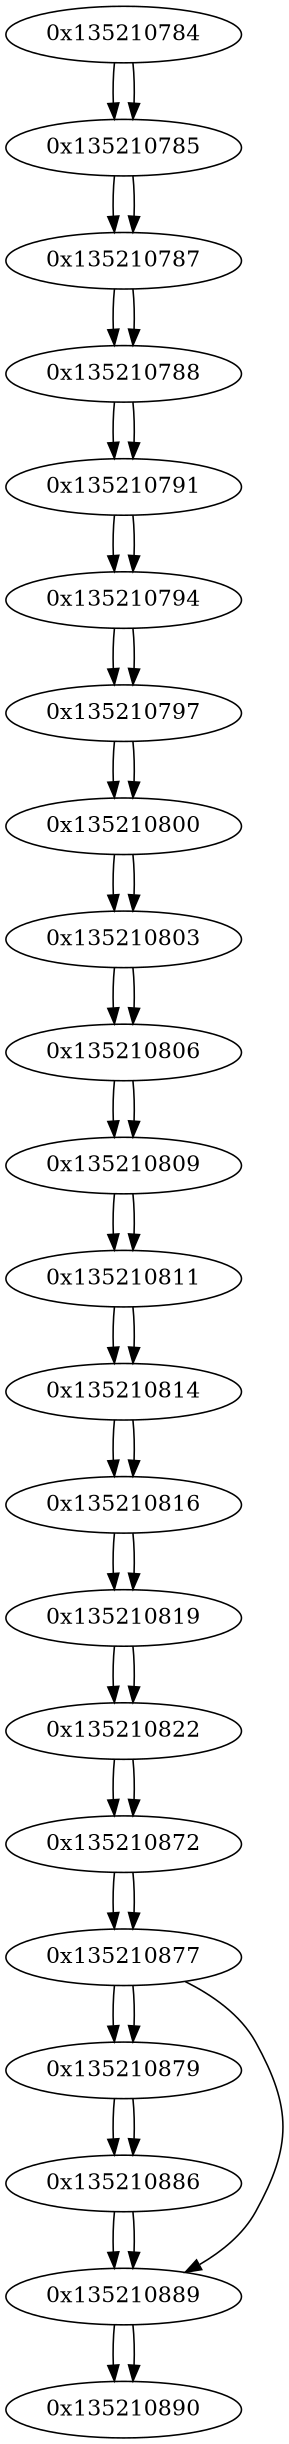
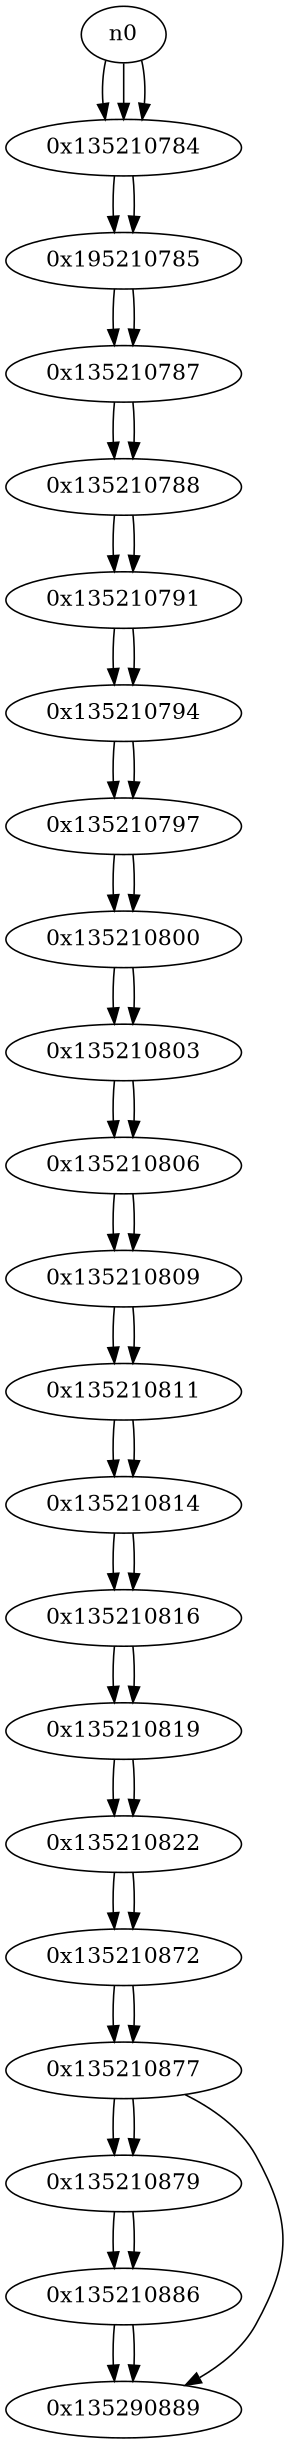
none -> (124, 35)
(124, 148) -> (124, 261)
(124, 2297) -> (124, 2410)
(124, 2410) -> none
